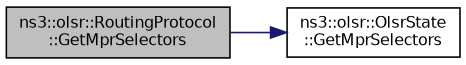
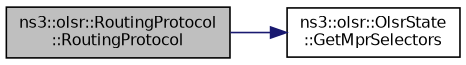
(118, 33) -> (118, 33)
